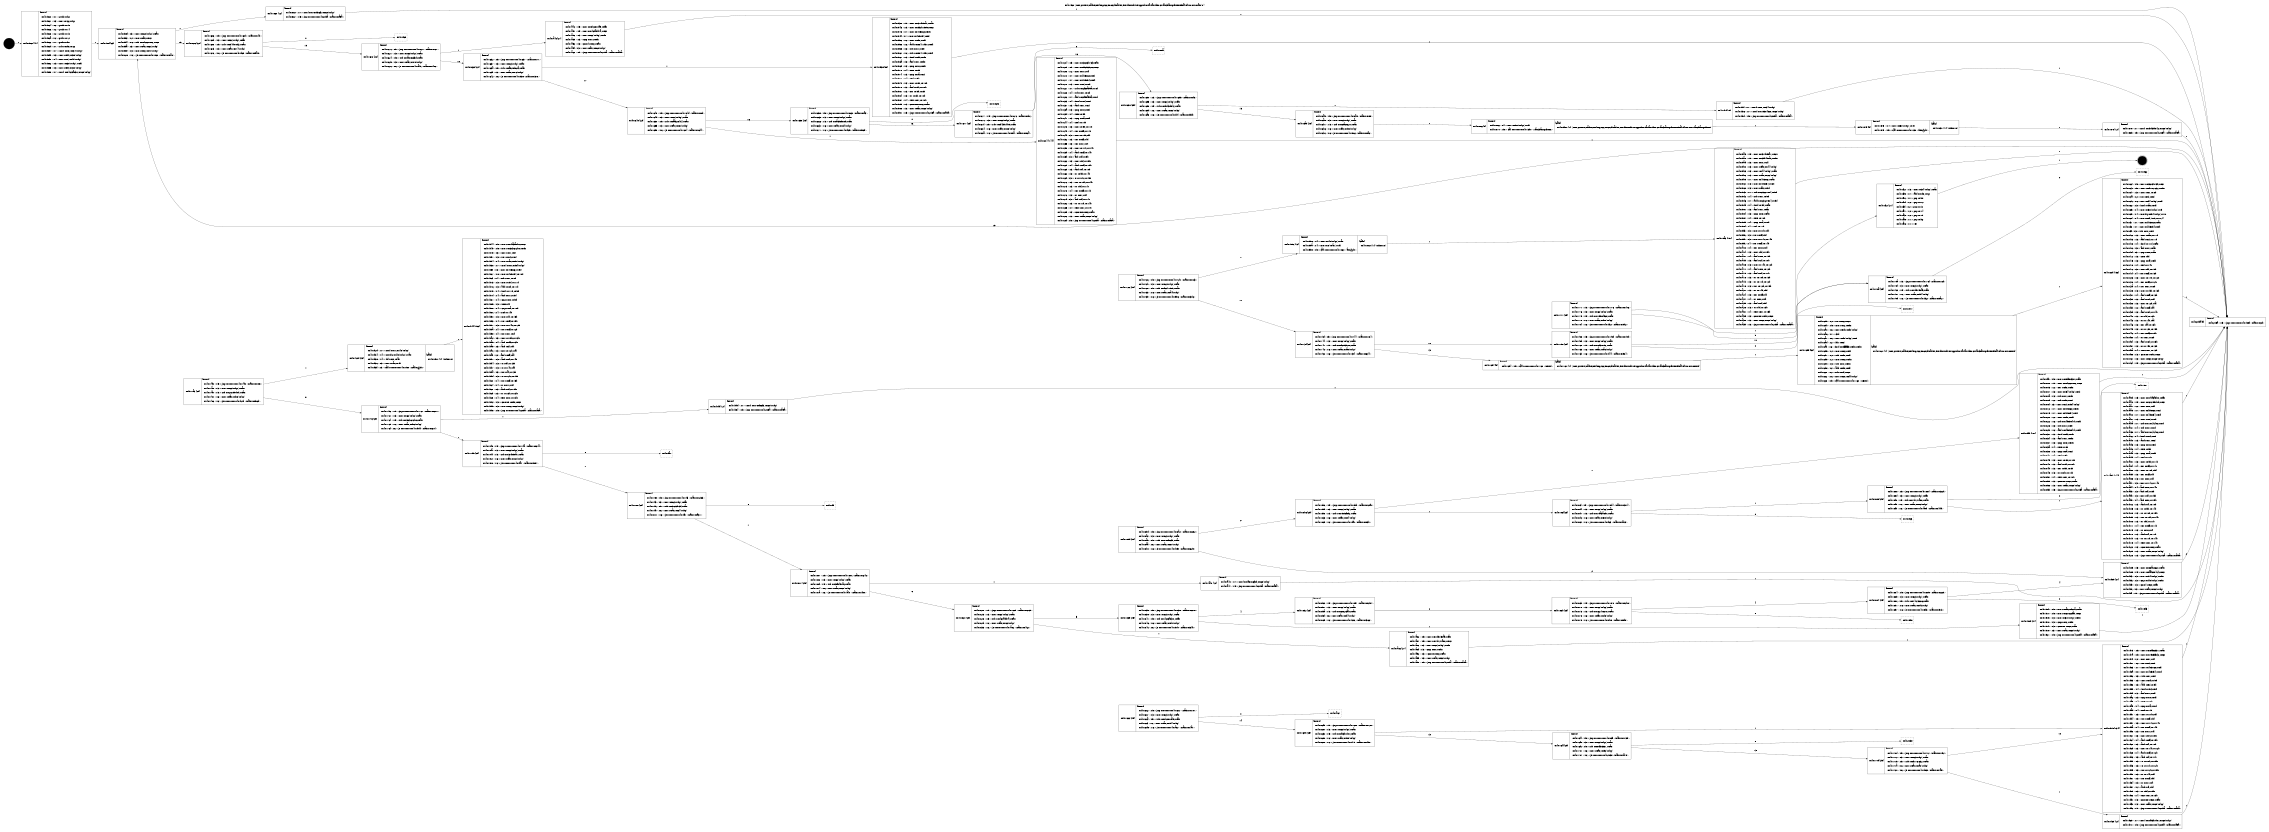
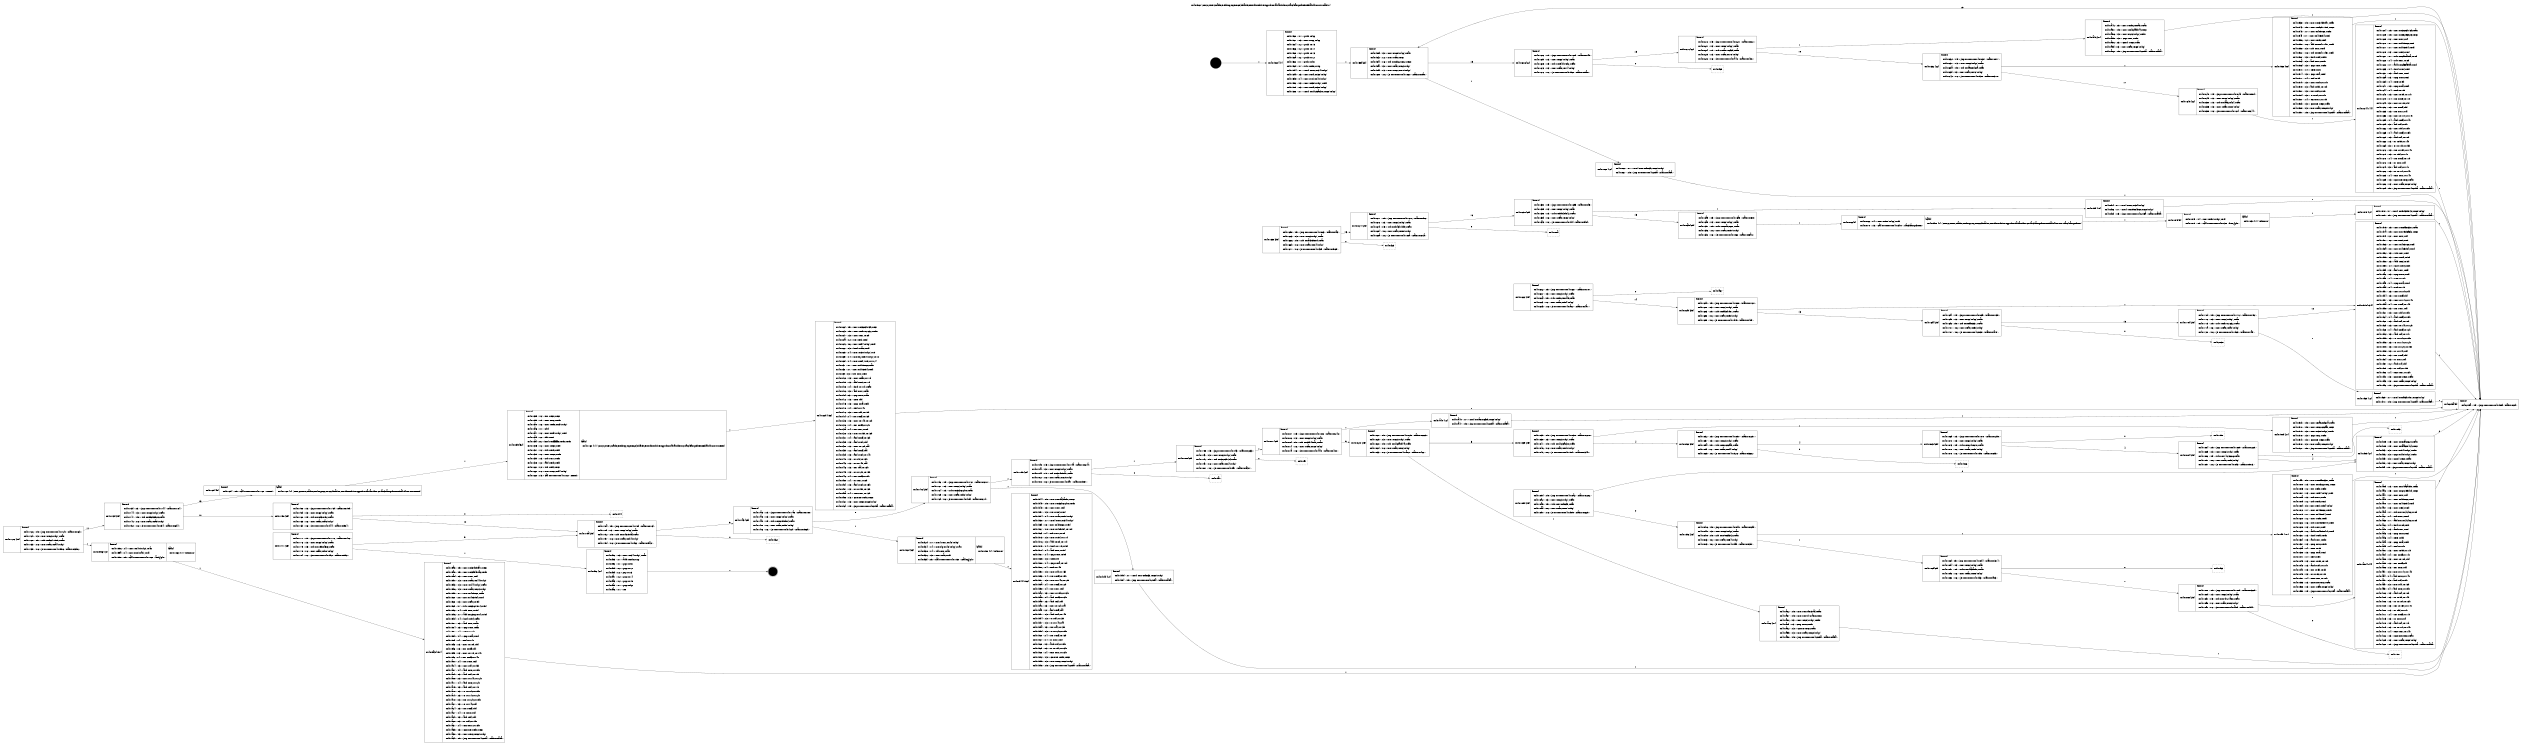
(748, 121) -> none
none -> (1962, 464)
none -> (694, 527)
